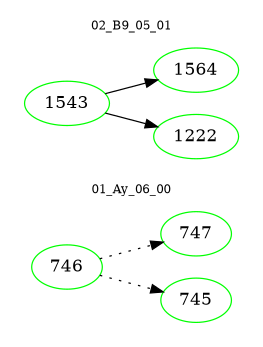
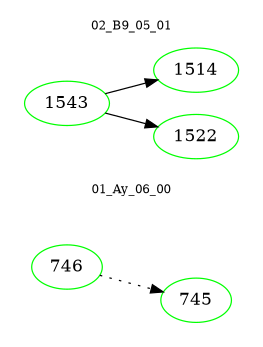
(196, 70) -> (196, 70)
(196, 137) -> (196, 137)
(196, 234) -> none
